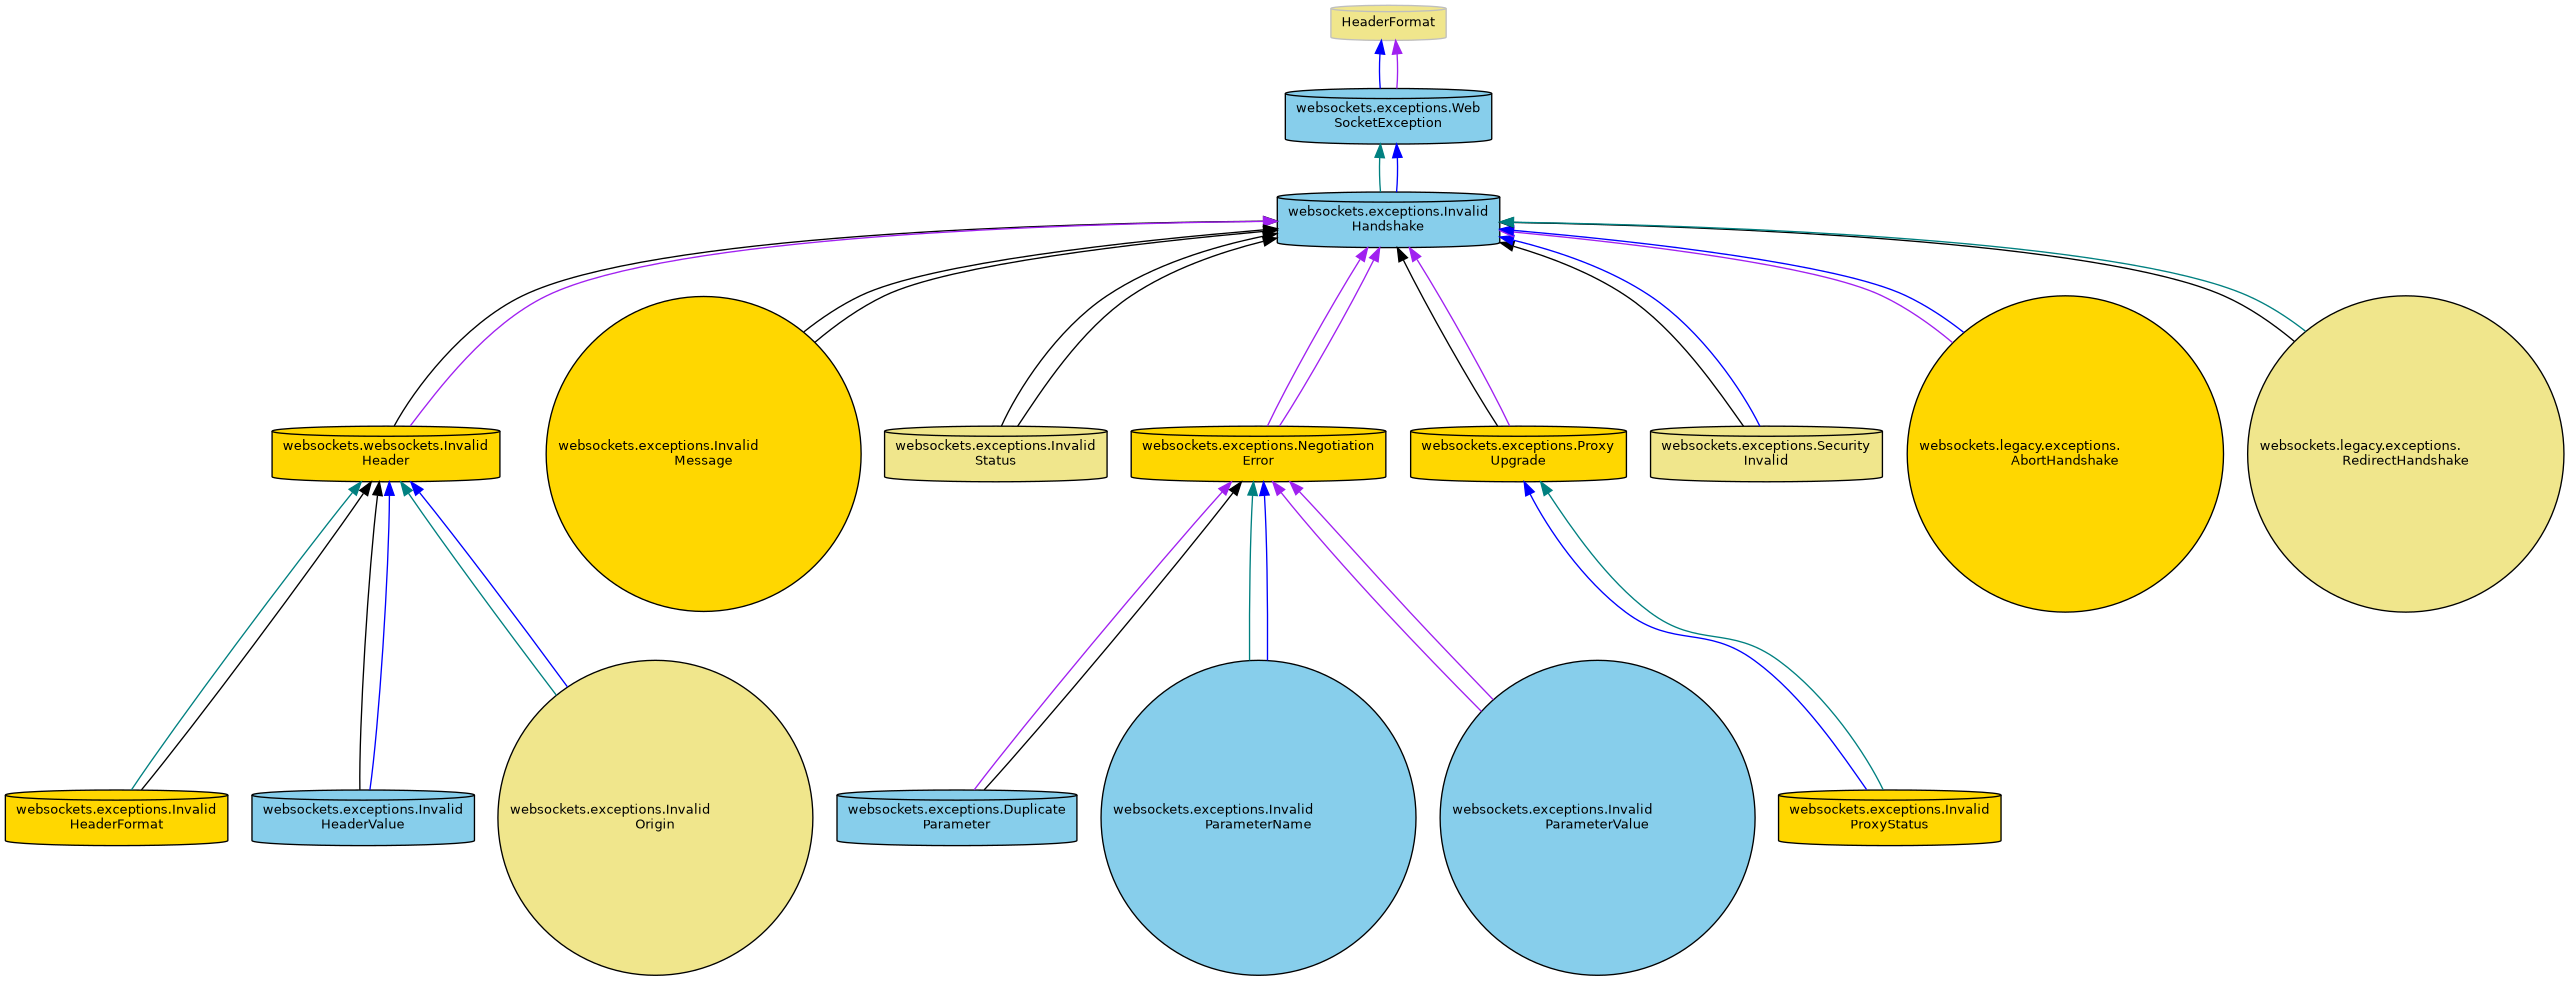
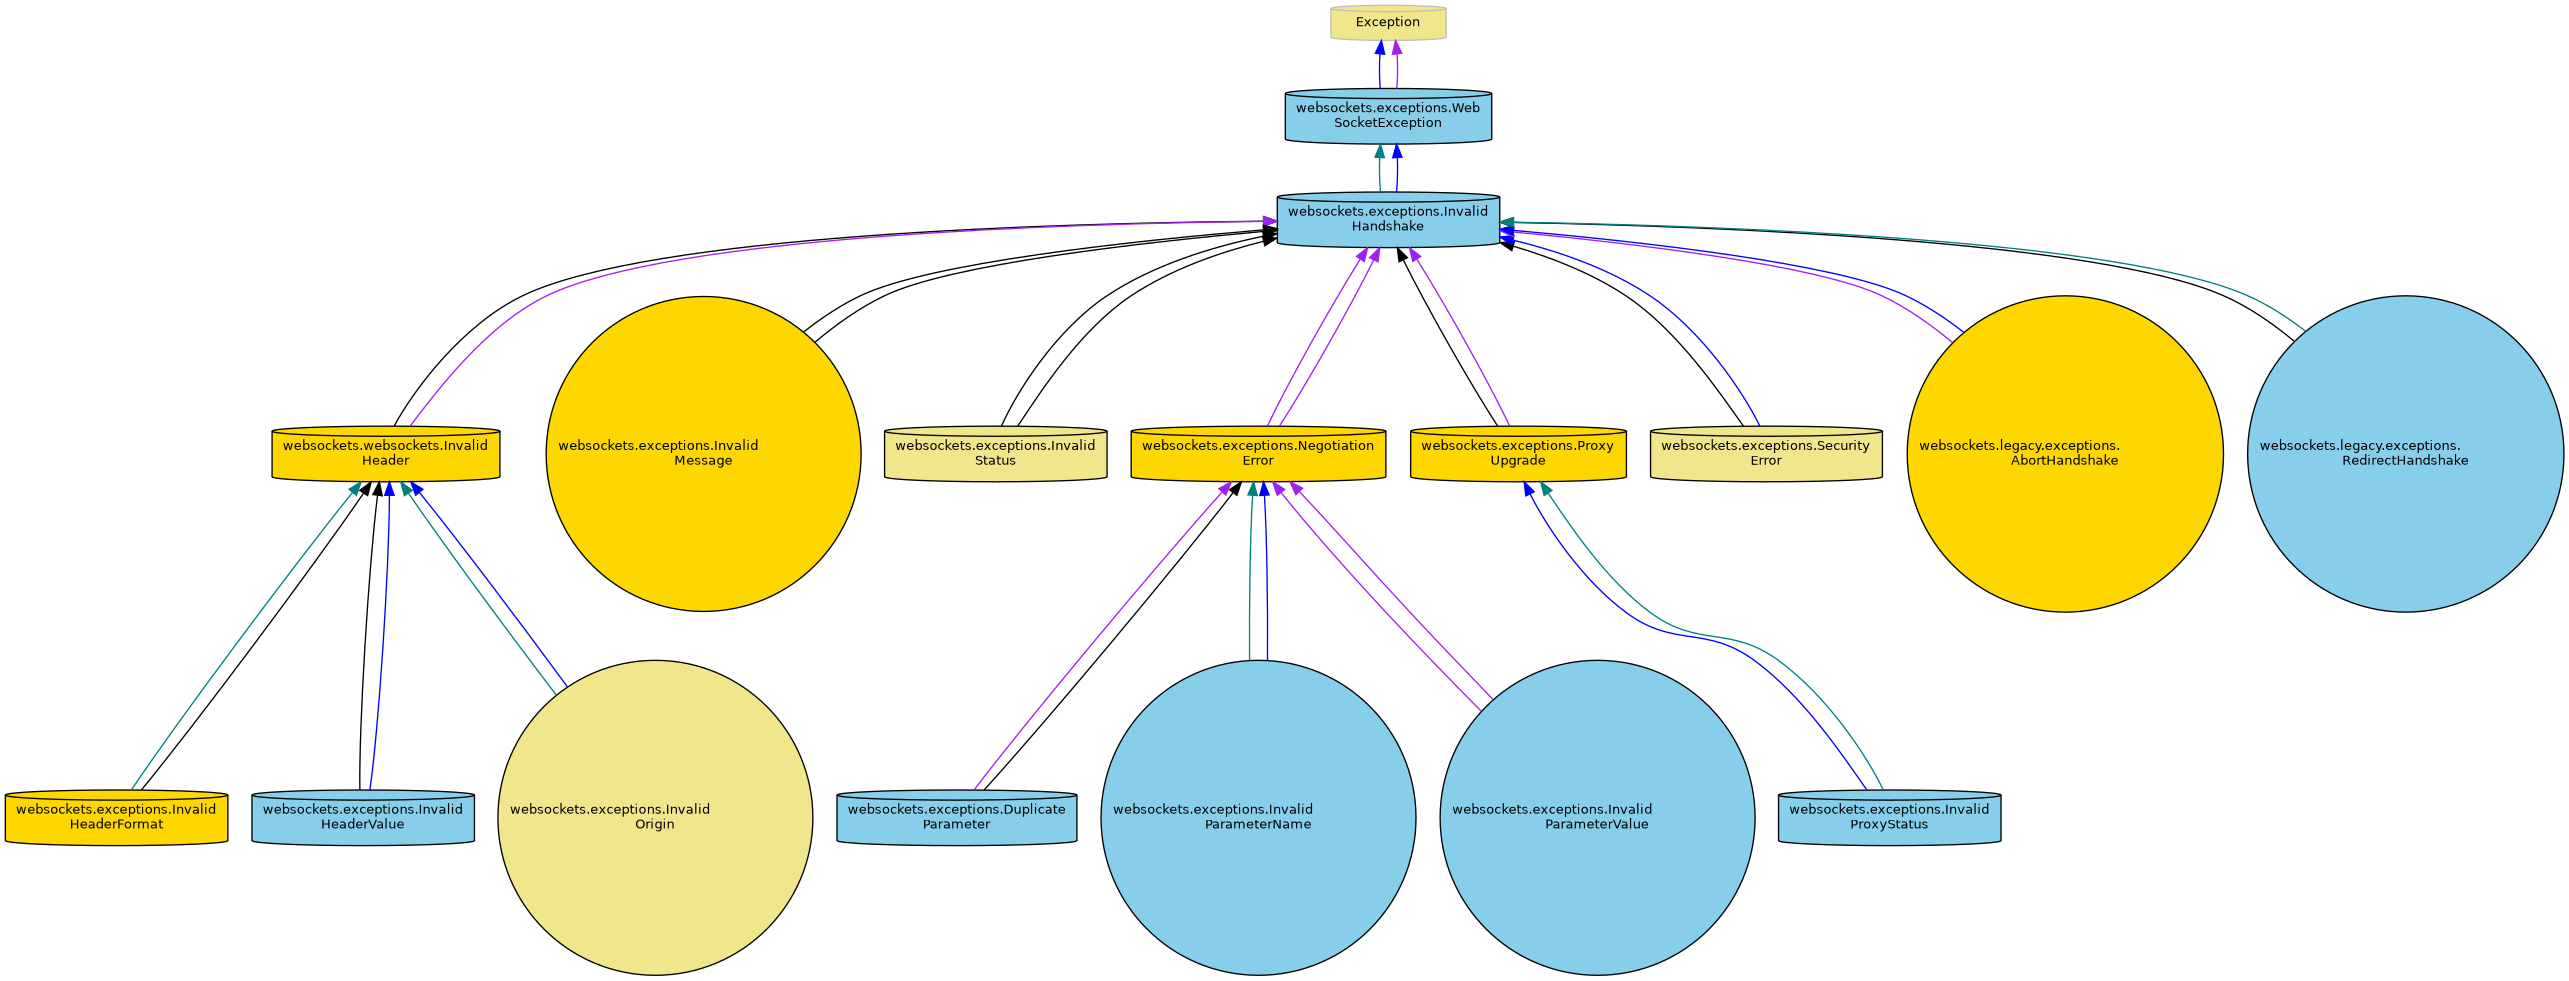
(1389, 23) -> (1389, 23)
(1766, 454) -> (1766, 454)
(2406, 454) -> (2406, 454)
(1890, 818) -> (1890, 818)
